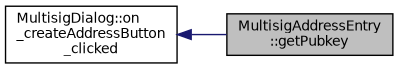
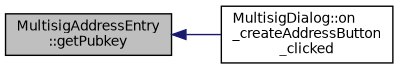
(209, 35) -> (204, 35)
